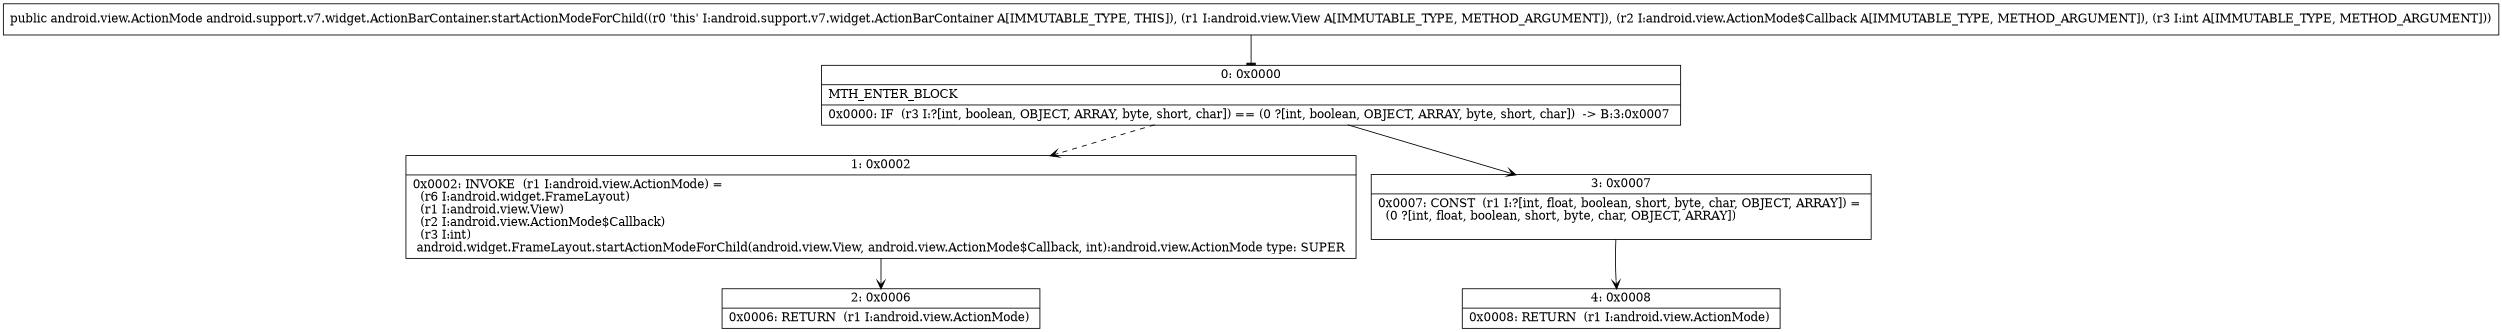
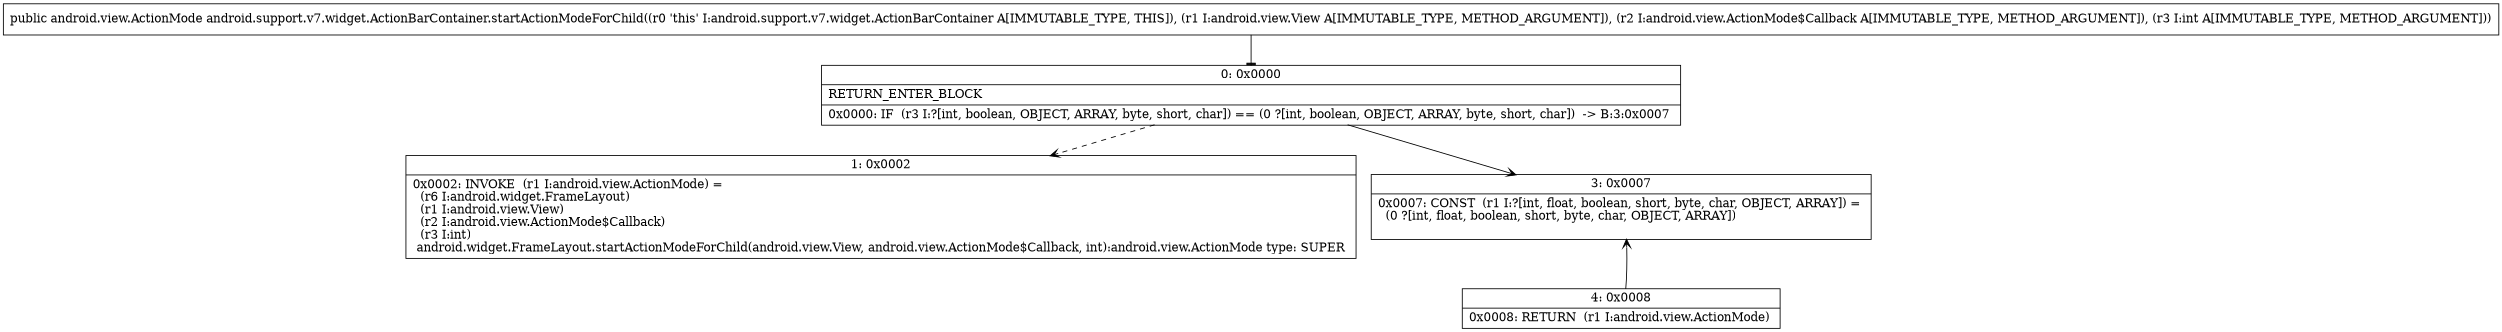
(893, 94) -> (905, 94)
(1615, 260) -> (1627, 268)
(881, 309) -> none
